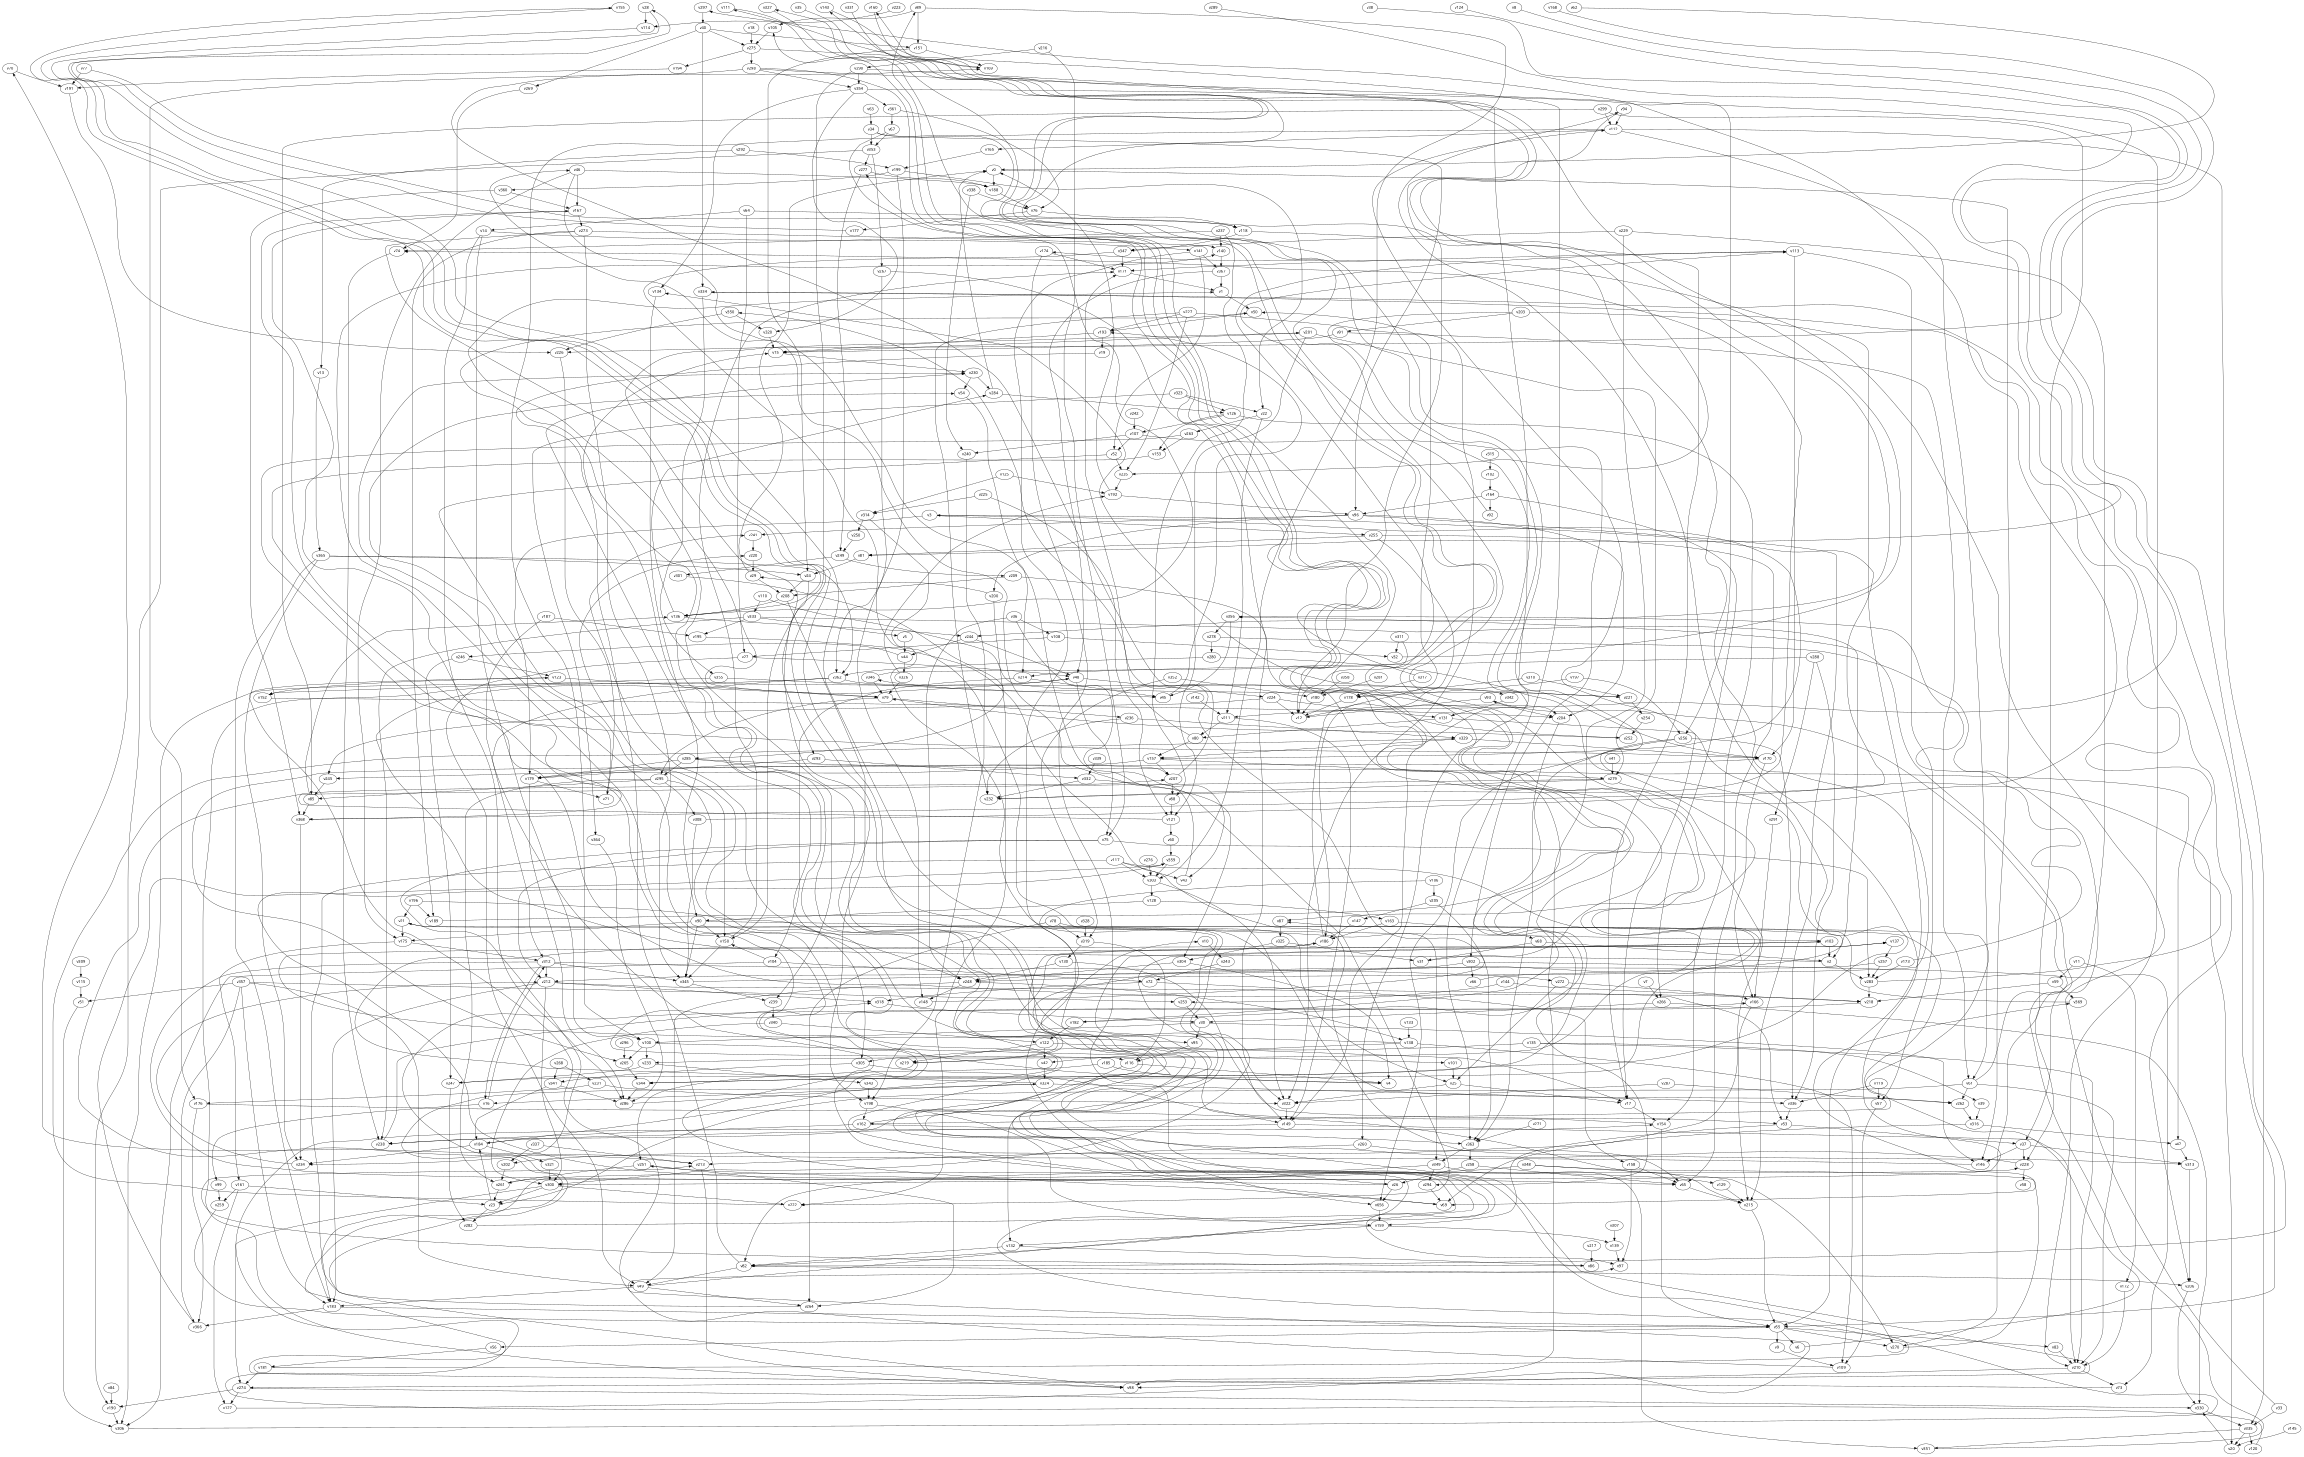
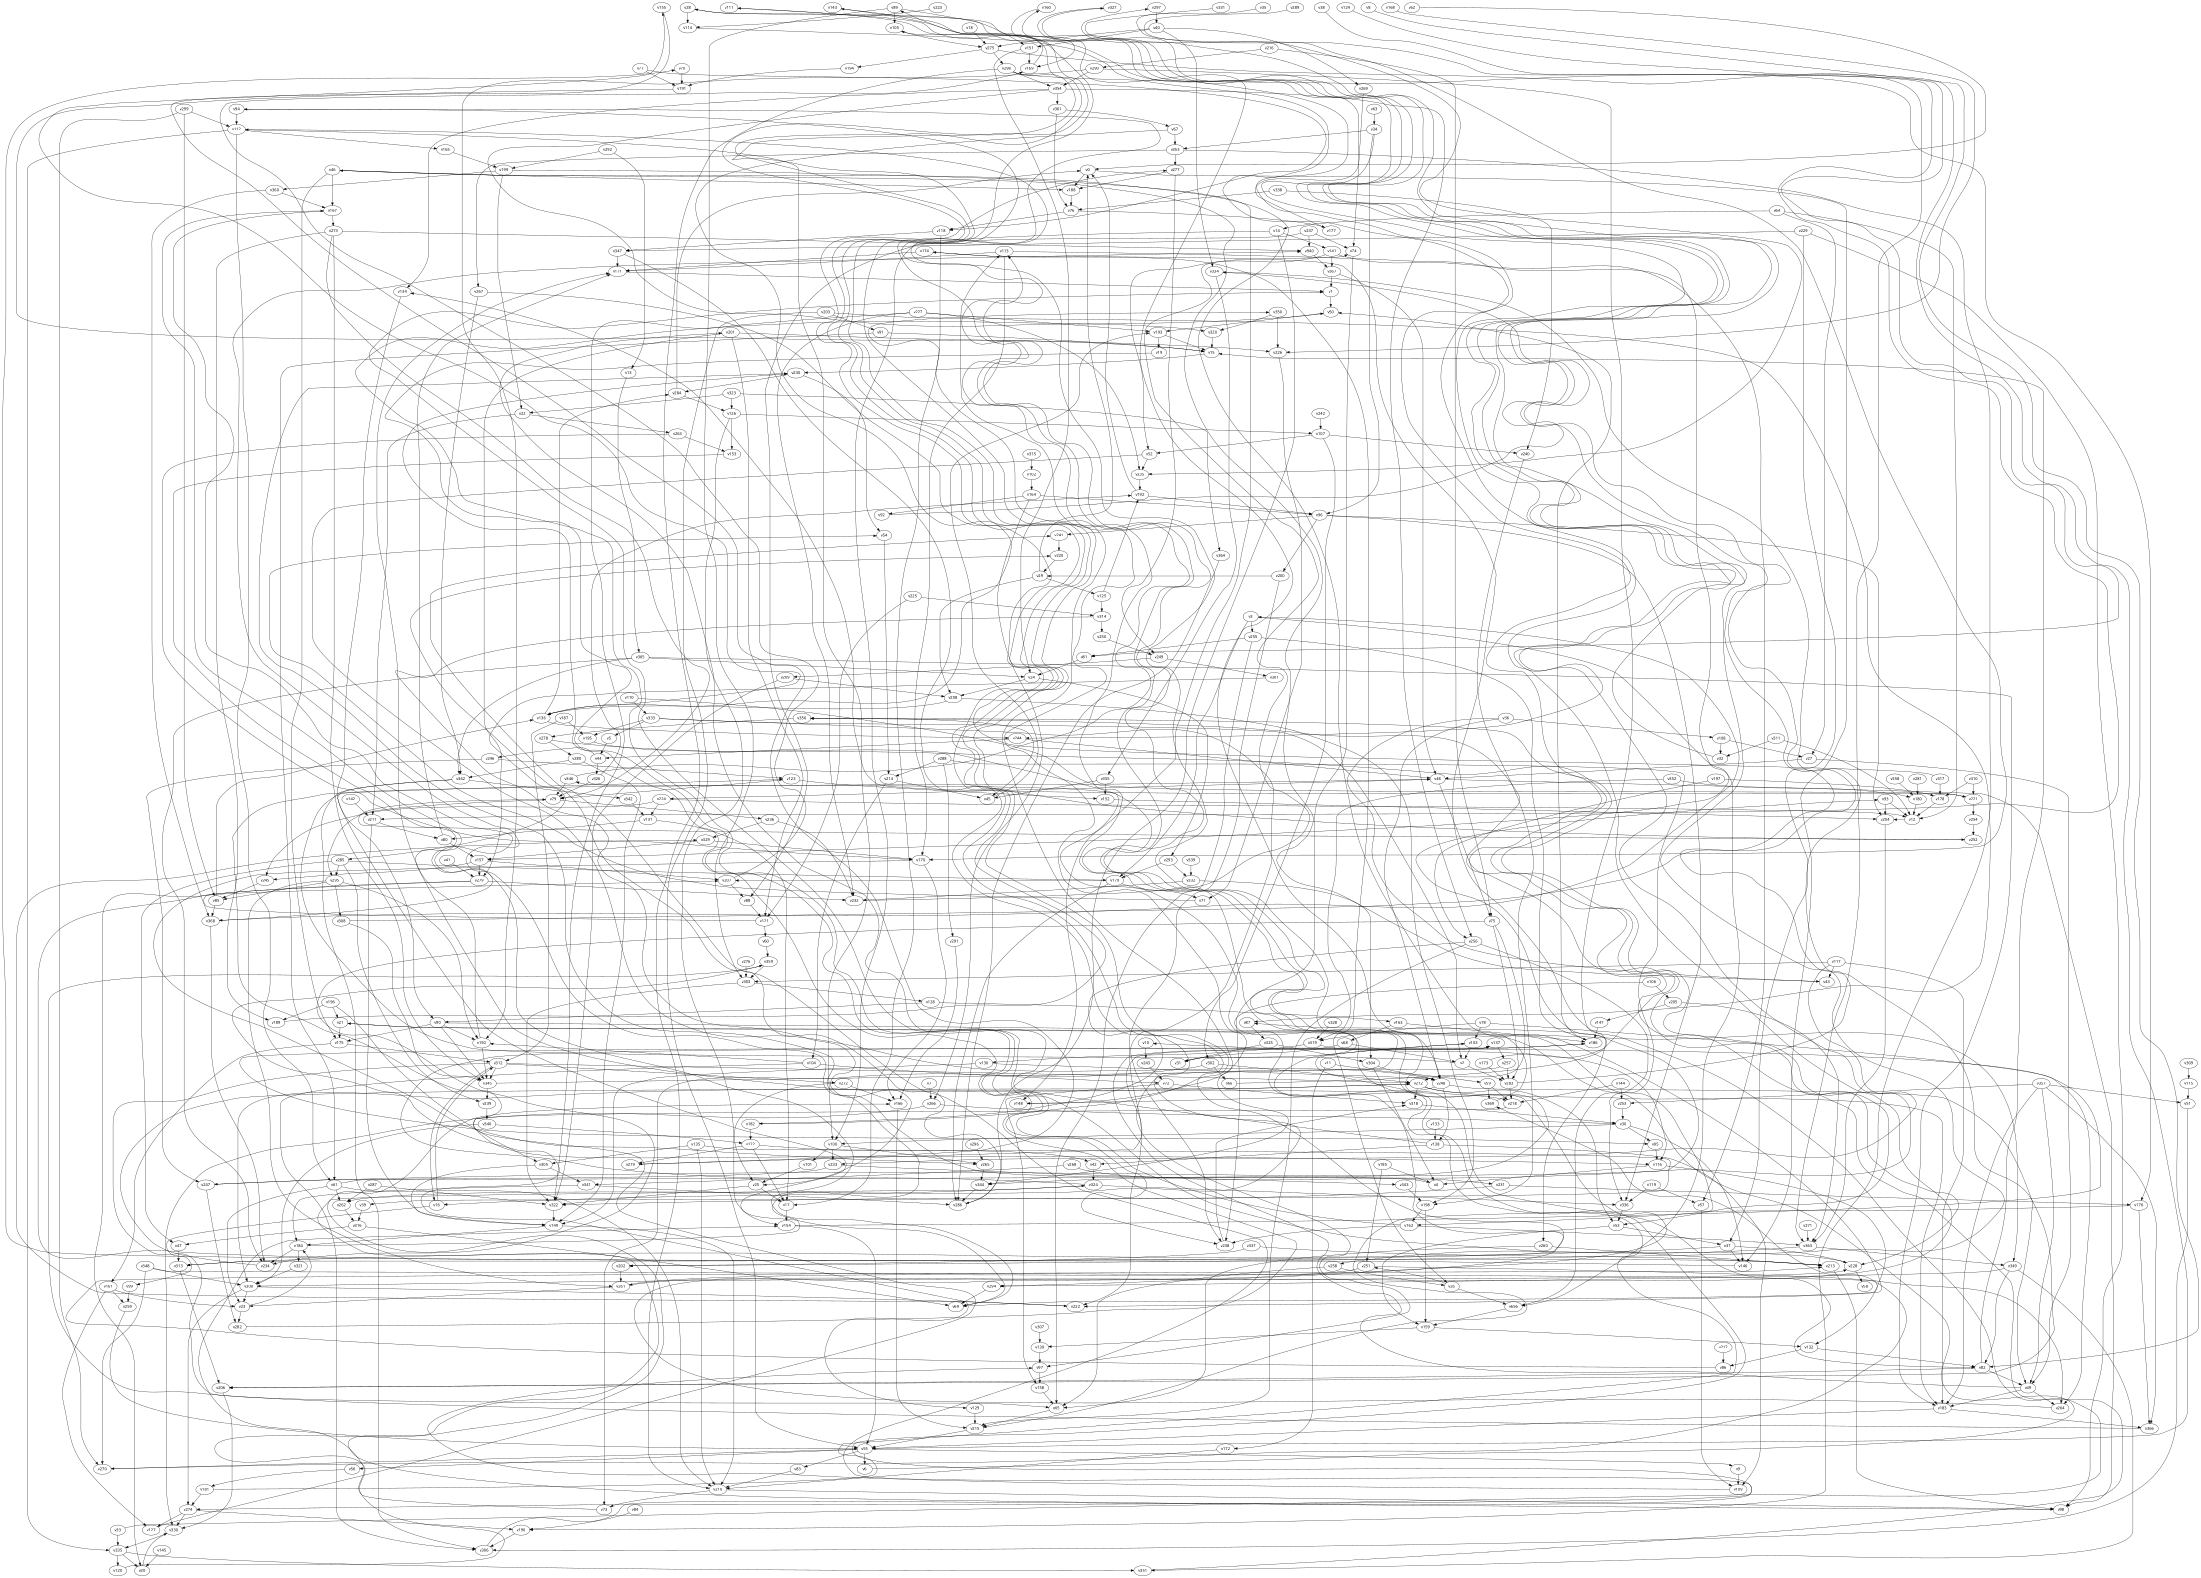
(1221, 251) -> (1309, 251)
none -> (1060, 583)
(1631, 1215) -> (1040, 1376)
